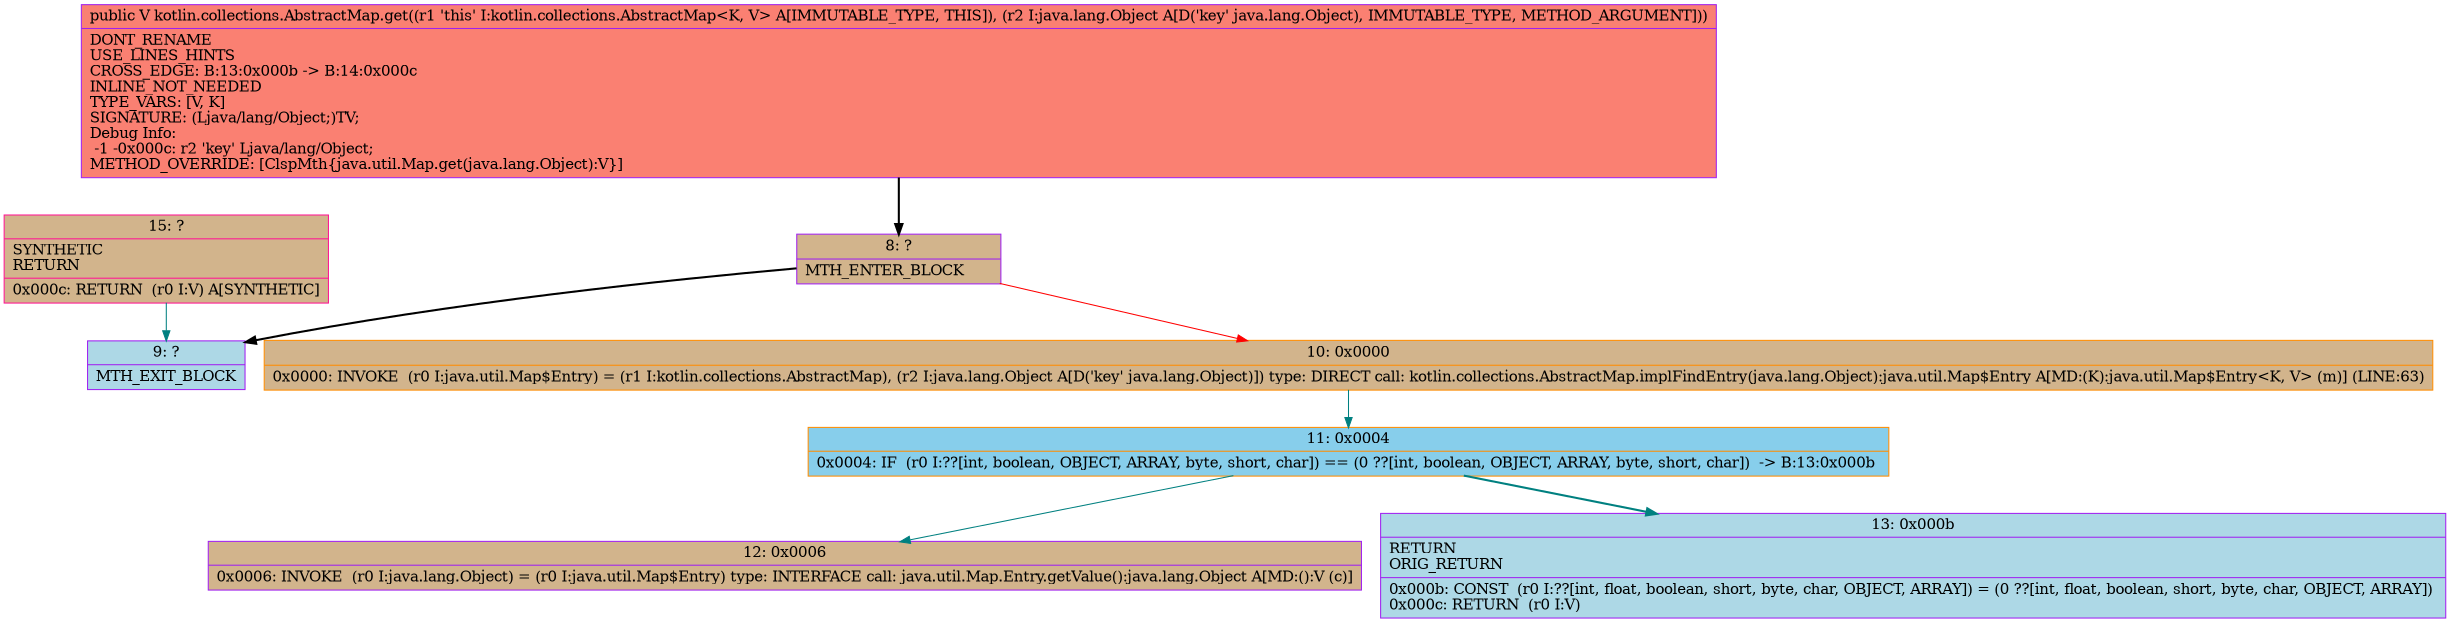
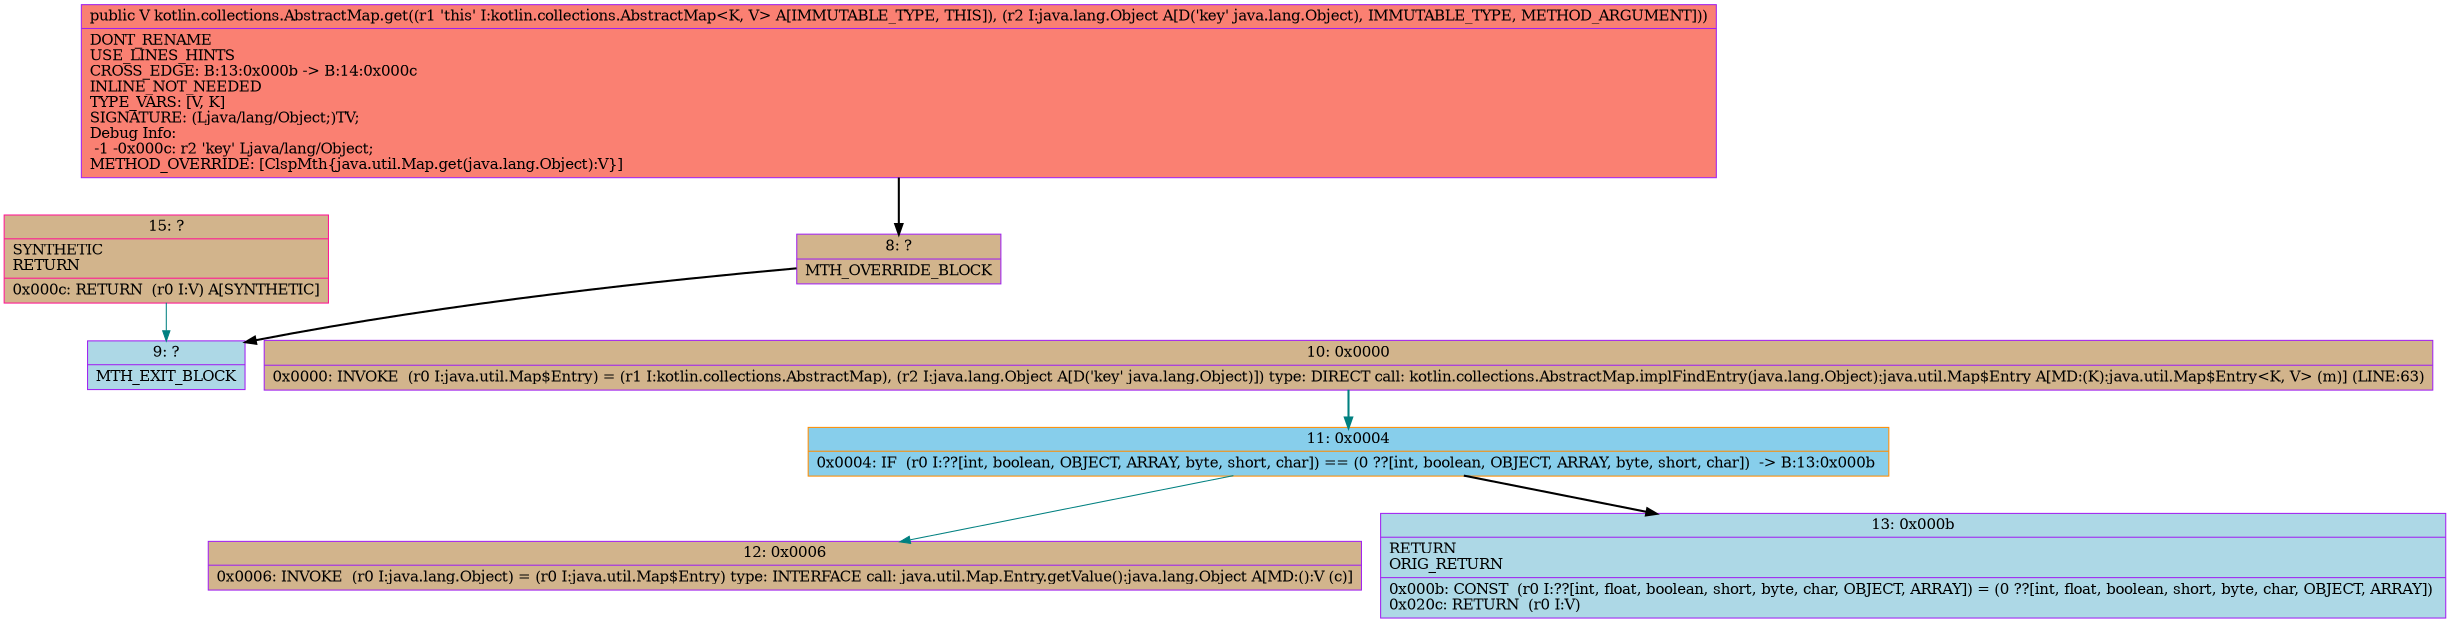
(885, 271) -> (899, 271)
(1119, 311) -> none
(1348, 365) -> (1348, 365)
(1348, 404) -> (1348, 404)
(1555, 494) -> (1555, 494)
(1487, 605) -> (1487, 605)
